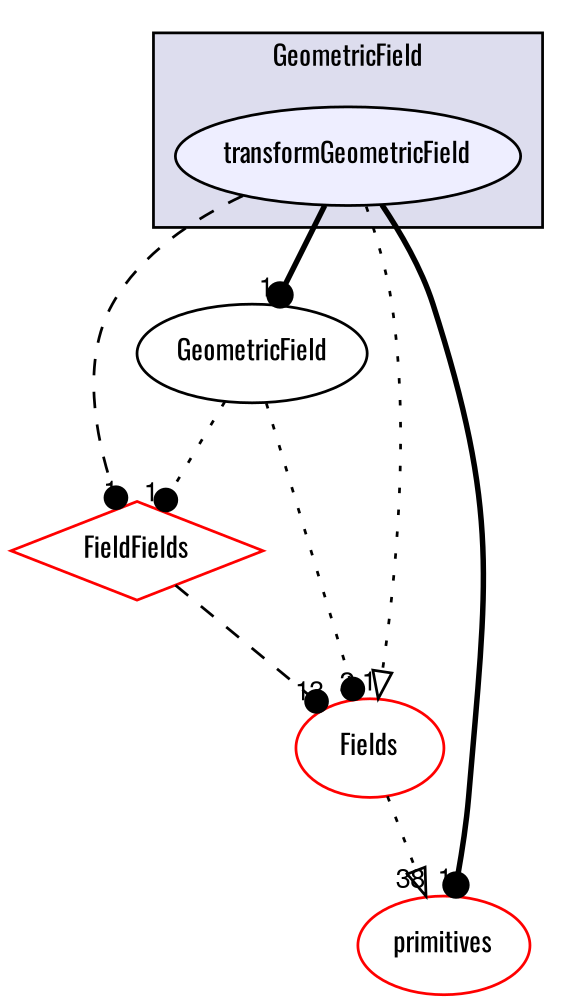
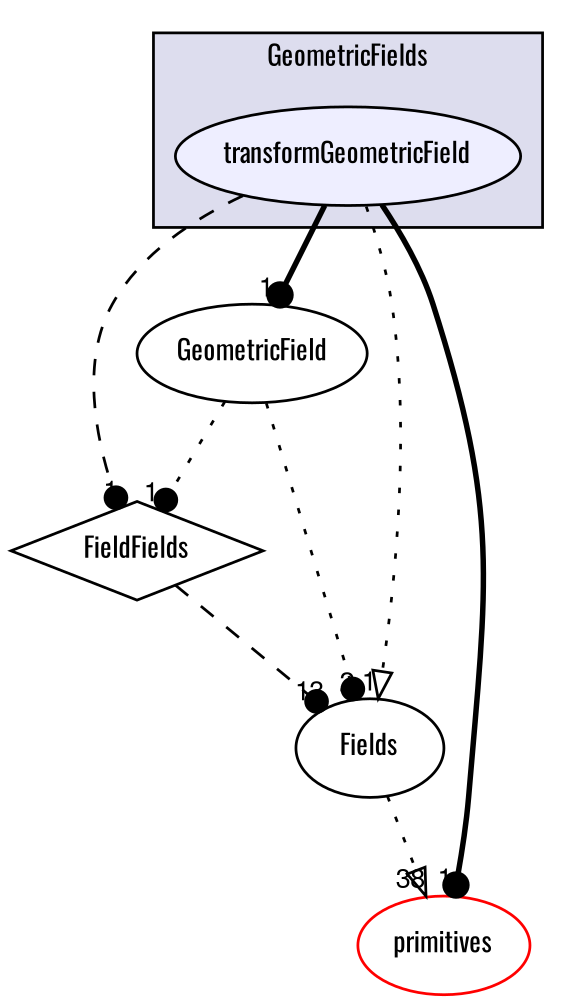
(348, 59) -> (348, 59)
(137, 551) -> (137, 551)
(370, 748) -> (370, 748)
